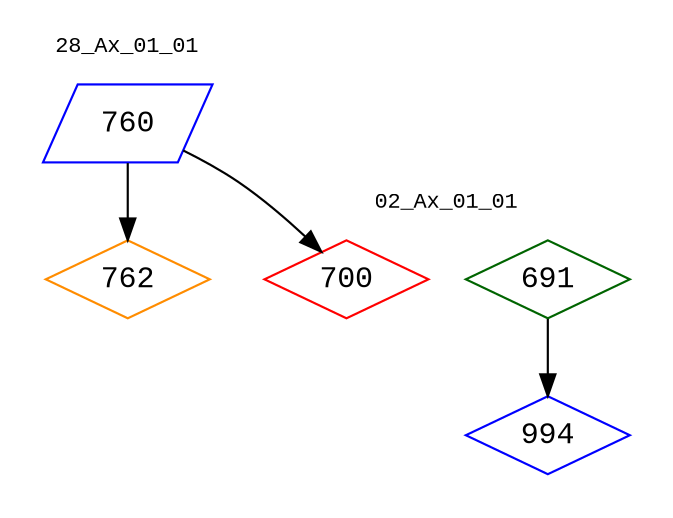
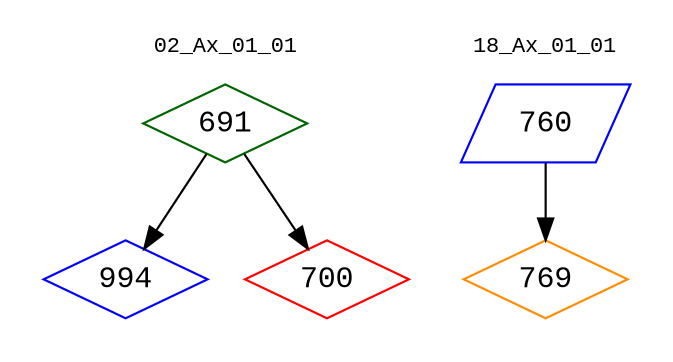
(128, 47) -> (546, 47)
(263, 200) -> (270, 192)
(128, 279) -> (546, 279)
